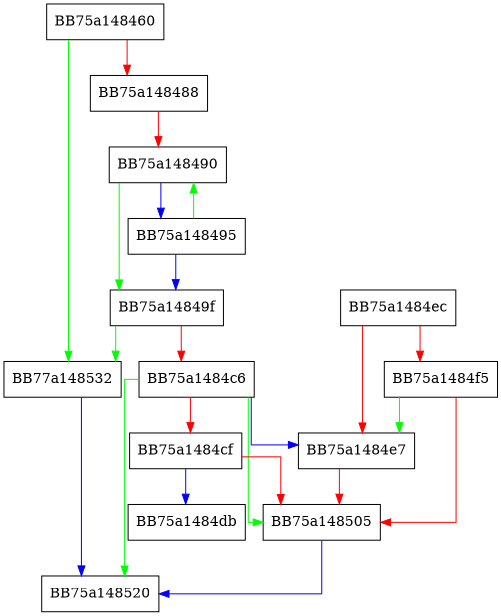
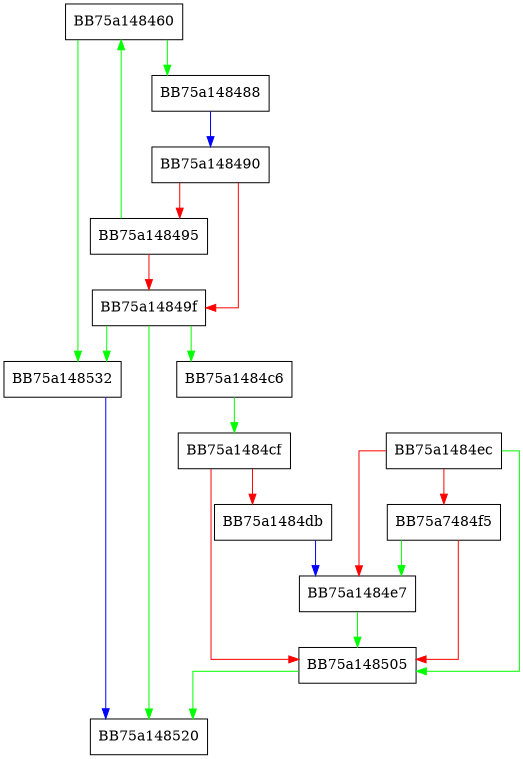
(127, 53) -> (167, 53)
(158, 124) -> (211, 124)
(161, 196) -> (180, 196)
(194, 206) -> (121, 134)
(119, 231) -> (238, 257)
(176, 267) -> (149, 267)
(181, 339) -> (191, 339)
(63, 379) -> (63, 379)
(441, 379) -> (444, 522)
(190, 410) -> (234, 410)
(254, 445) -> (316, 553)
(125, 466) -> (149, 517)
(248, 466) -> (519, 599)
(186, 482) -> (252, 482)
(339, 482) -> (358, 625)
(272, 594) -> (227, 671)
